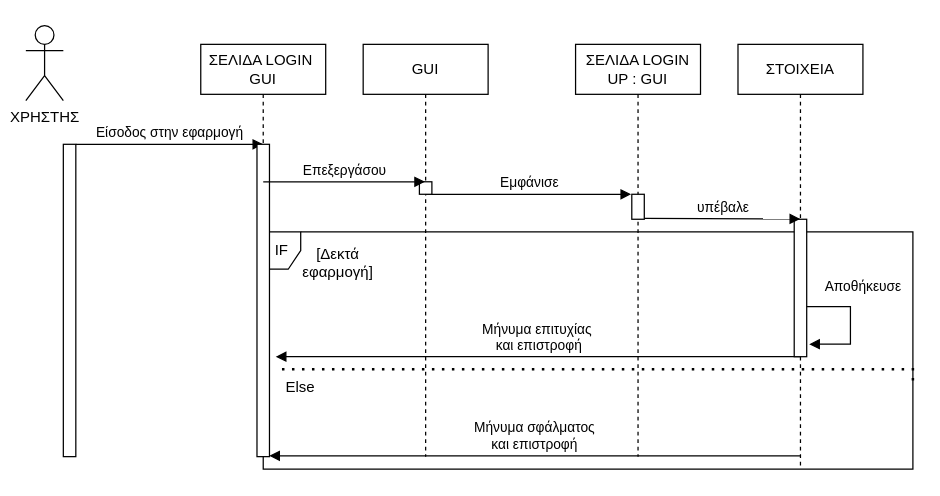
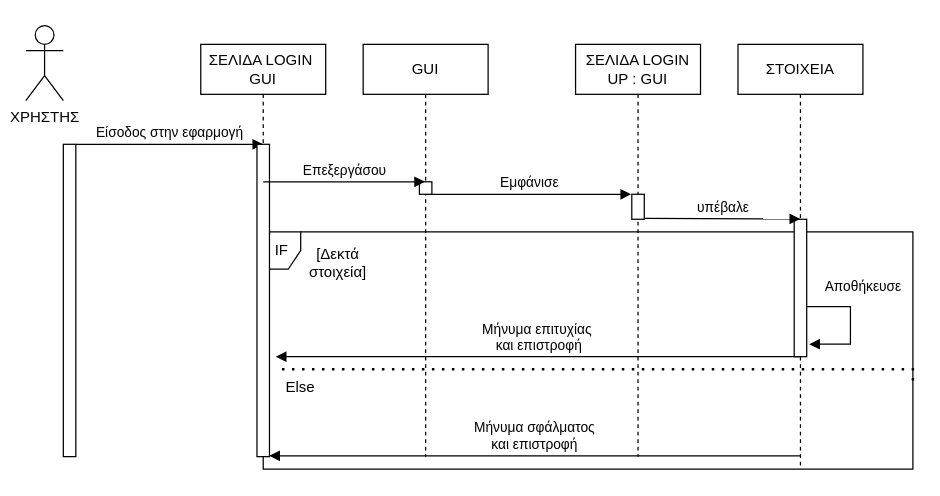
(338, 263) -> (338, 263)
